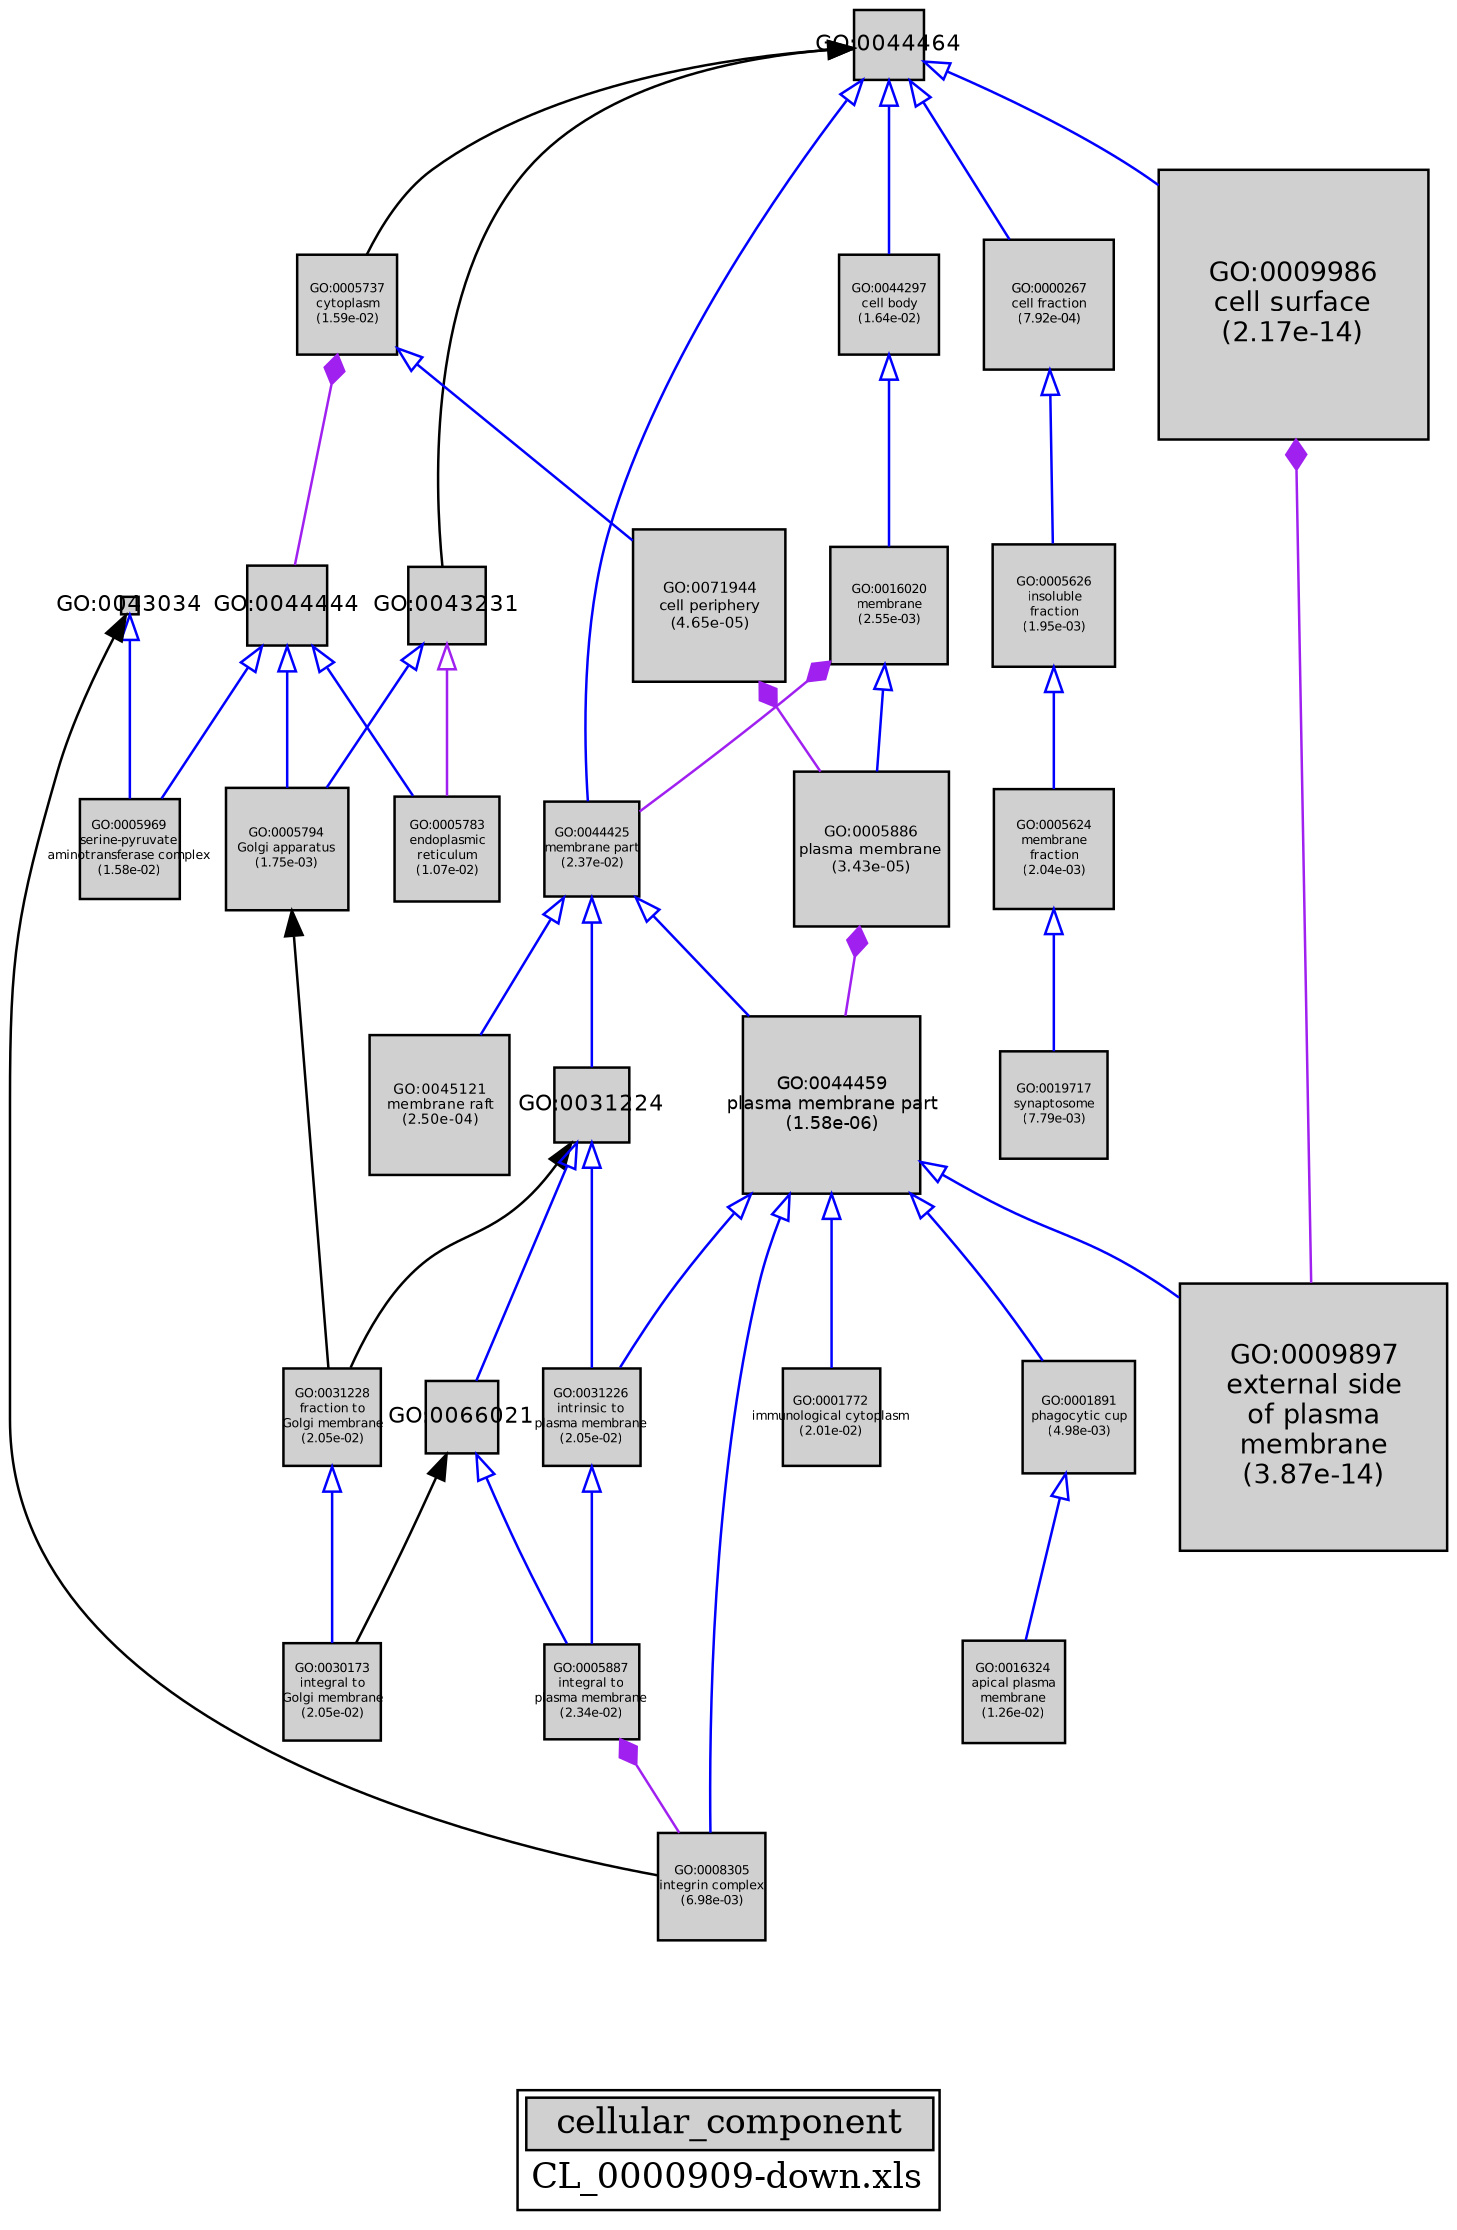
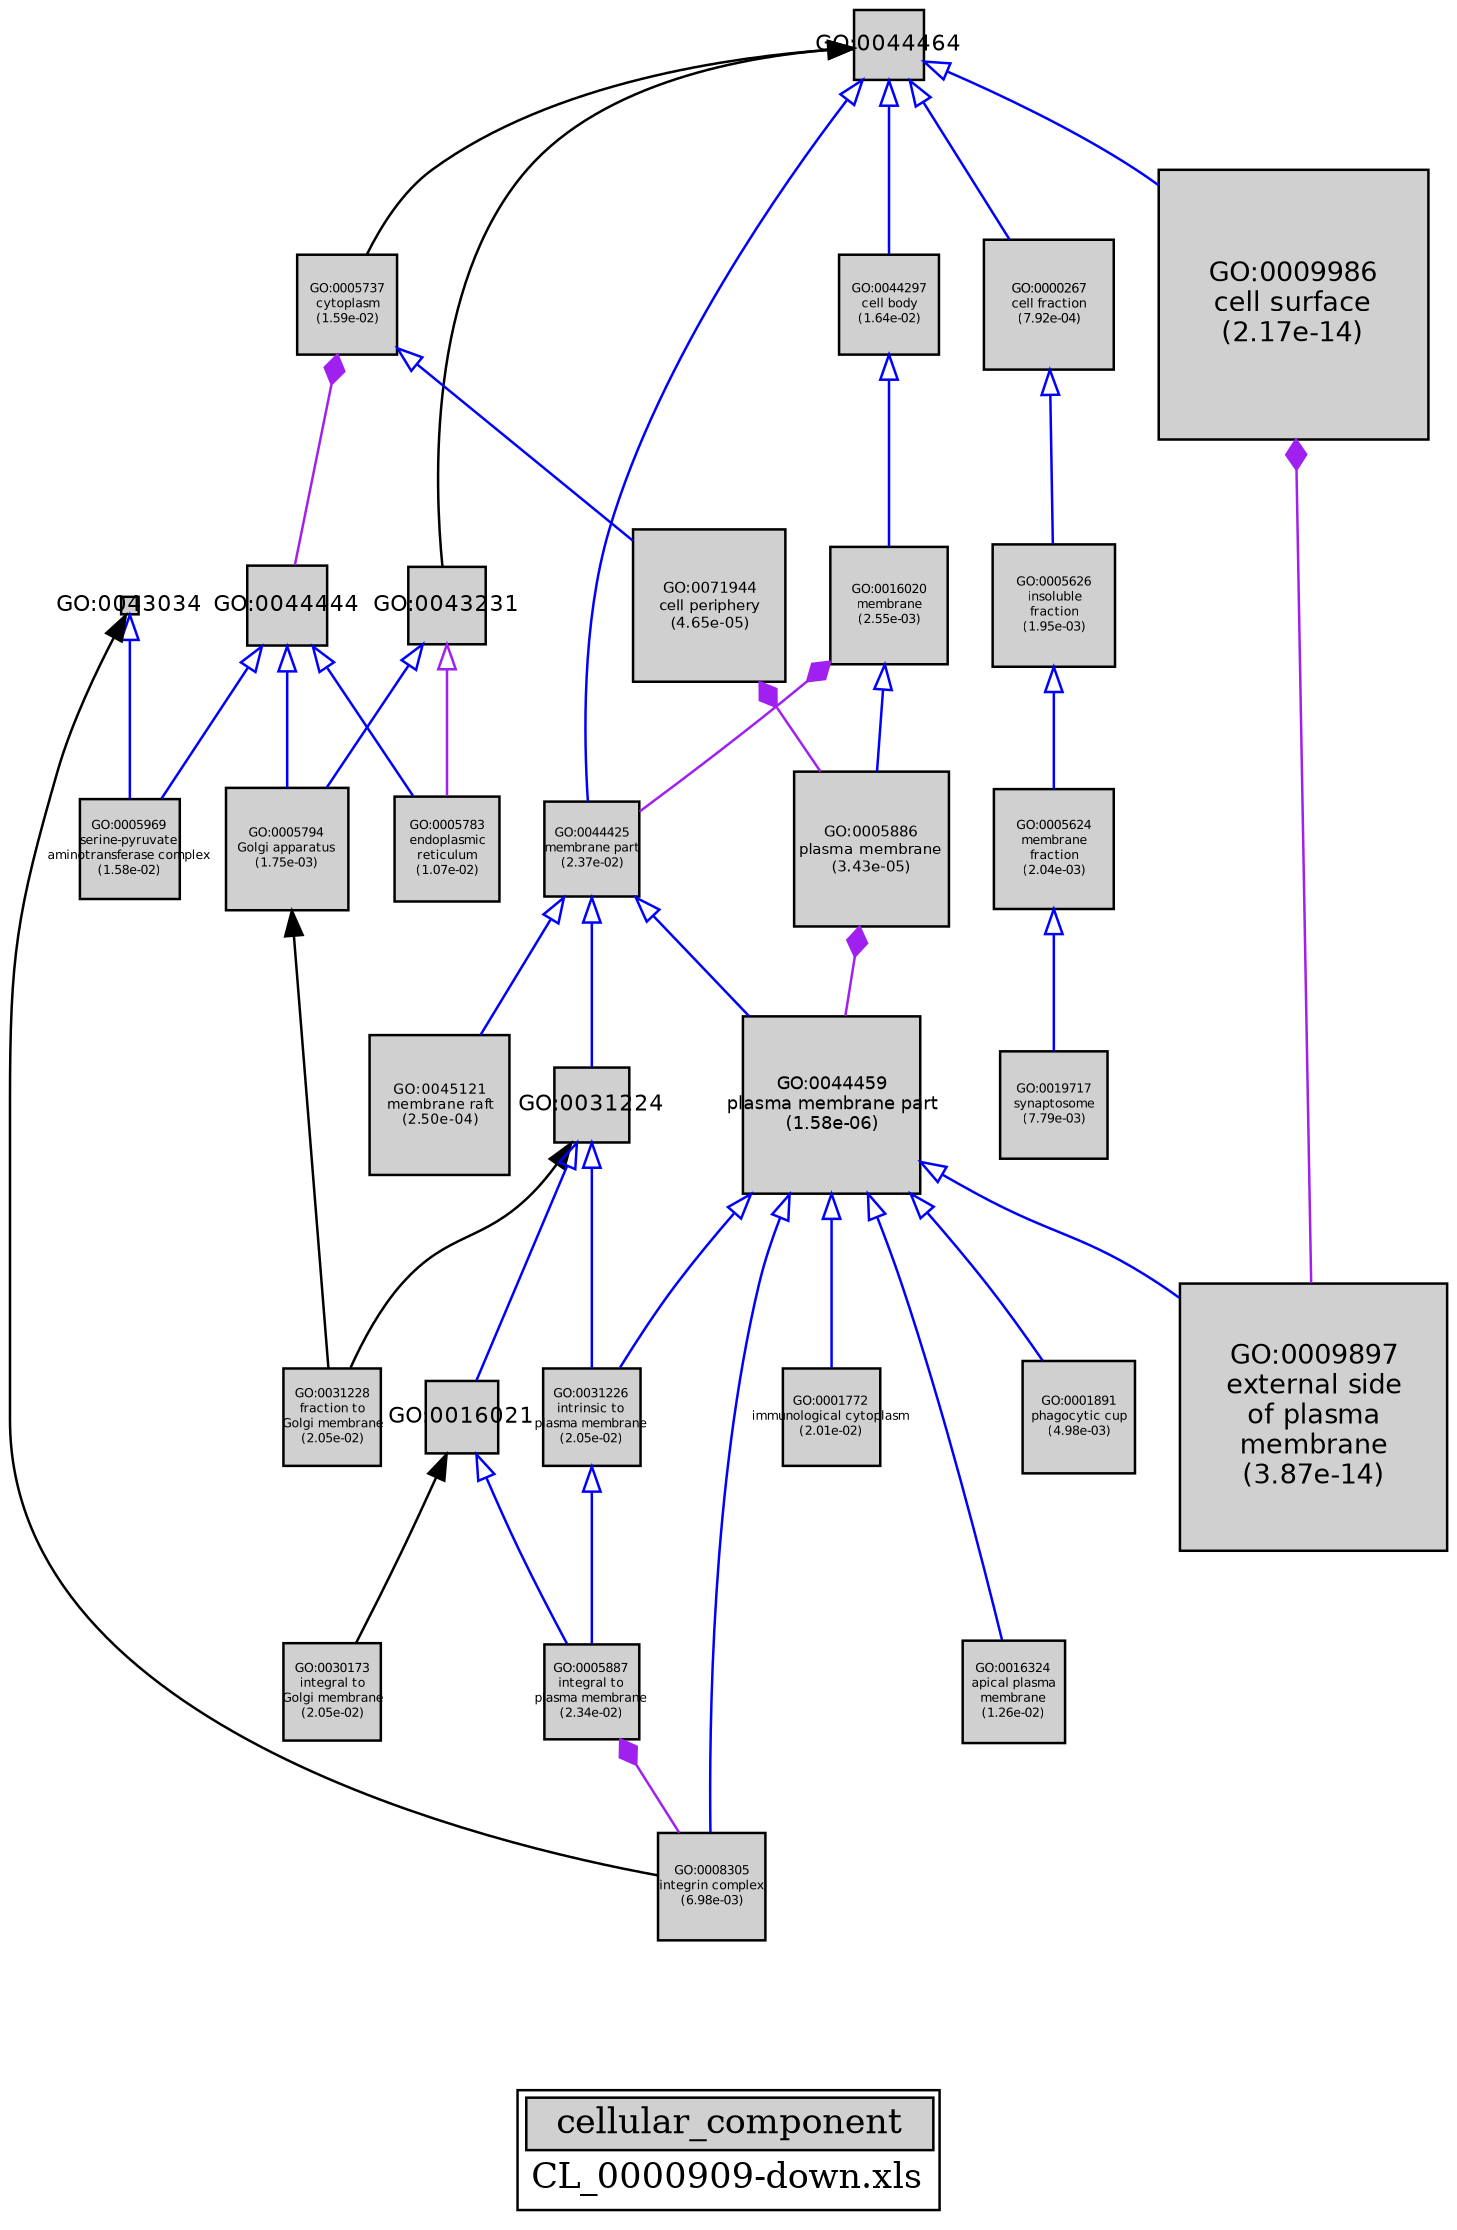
(462, 1417) -> (462, 1417)
(332, 1567) -> none
(1043, 1569) -> (946, 1427)
